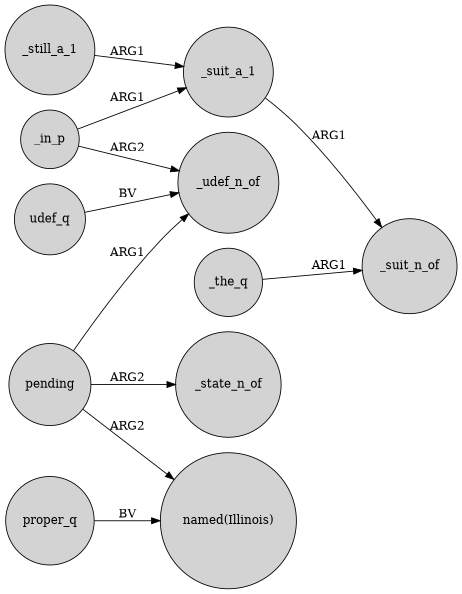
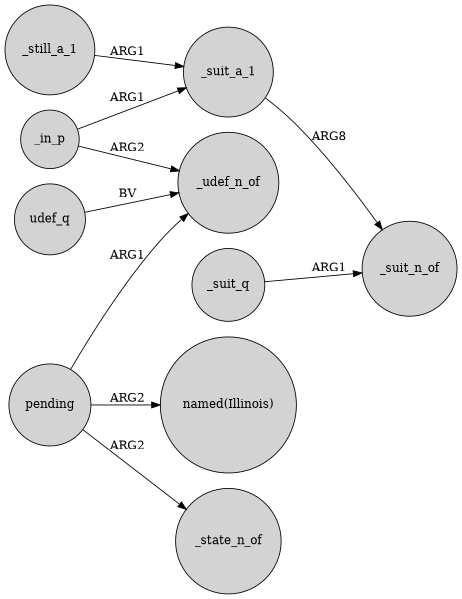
(329, 136) -> (329, 137)
(228, 282) -> (228, 285)
(50, 521) -> none
